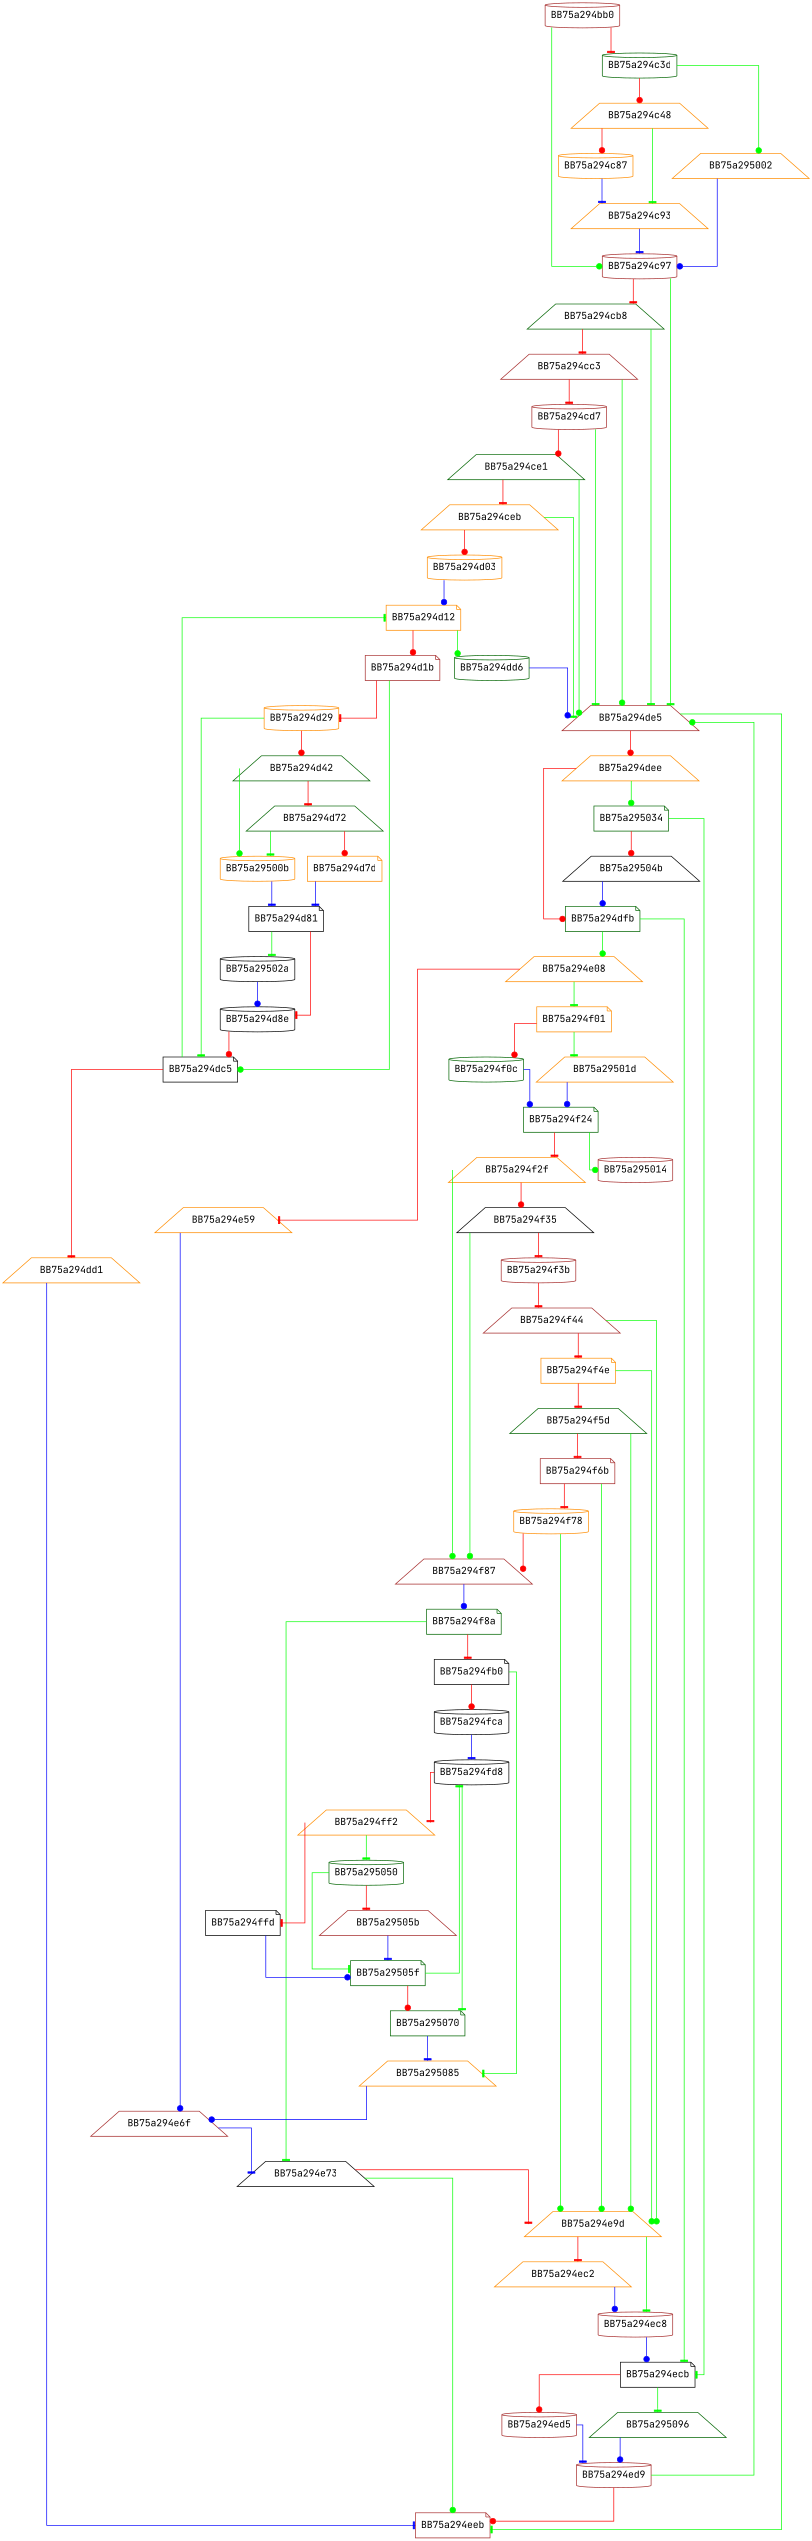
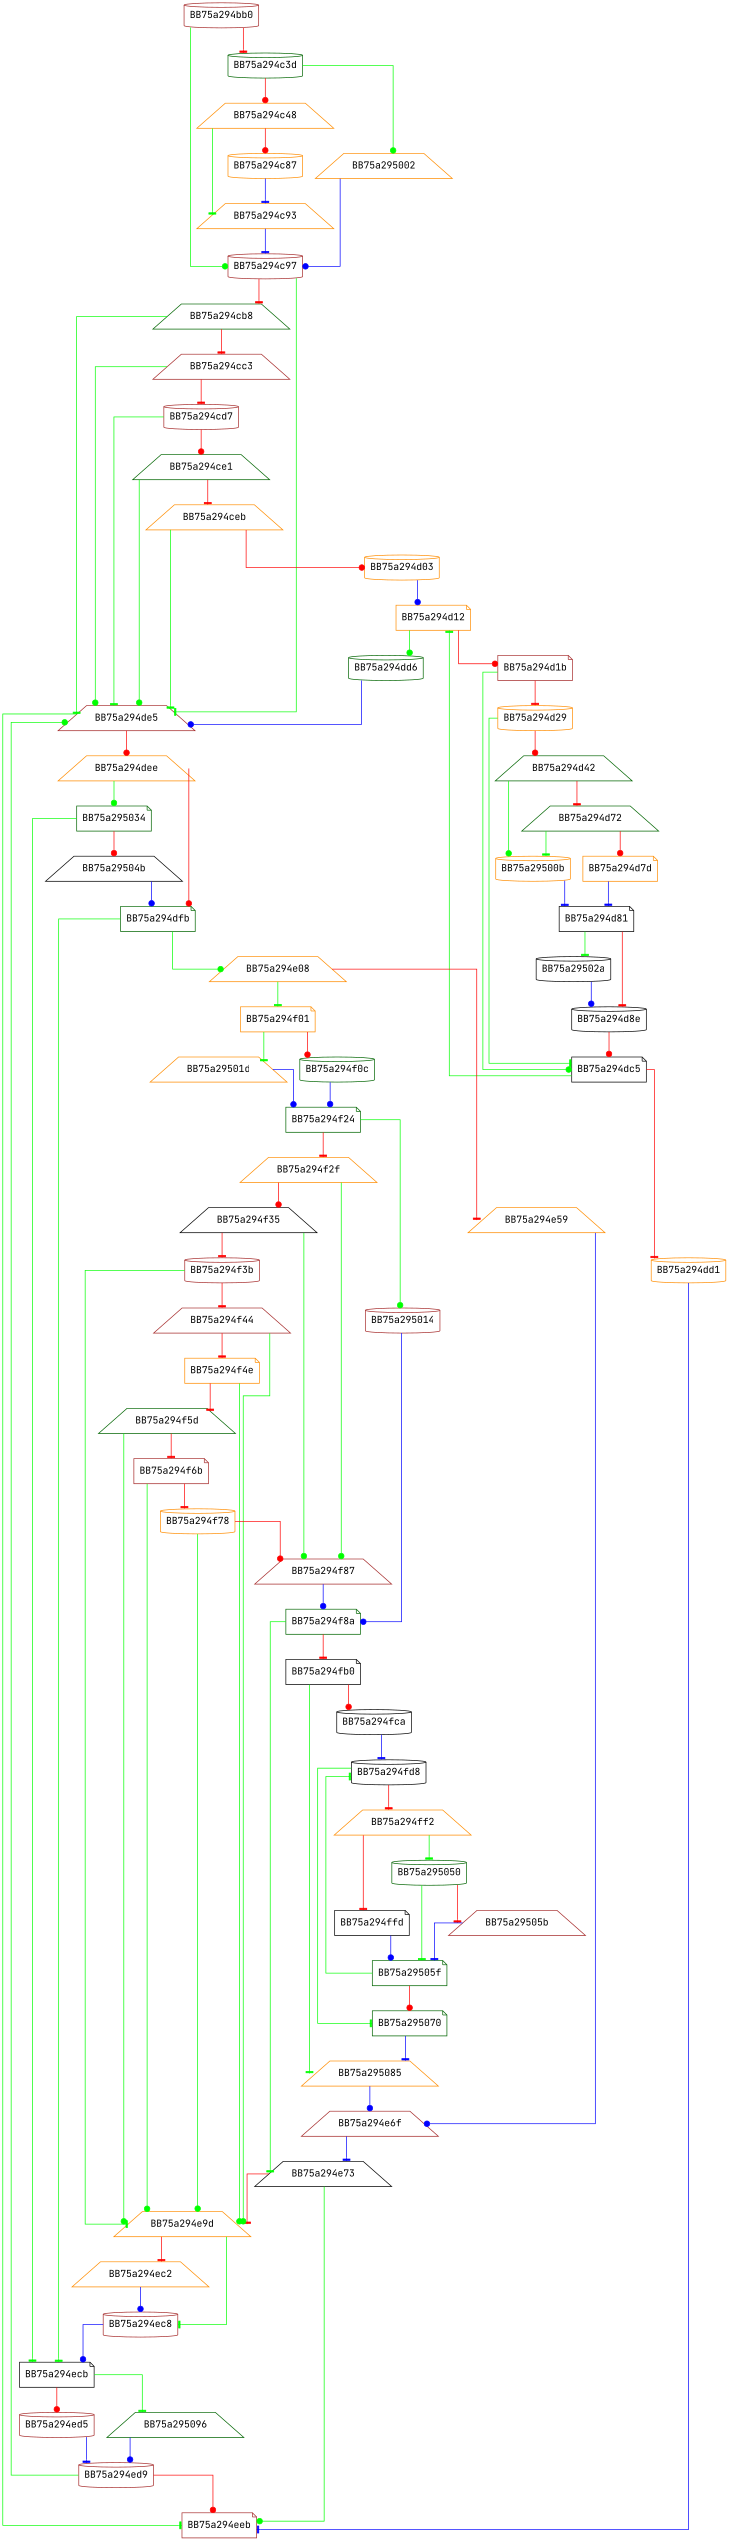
(71, 1270) -> (689, 1270)
none -> (402, 1495)
none -> (85, 1717)
